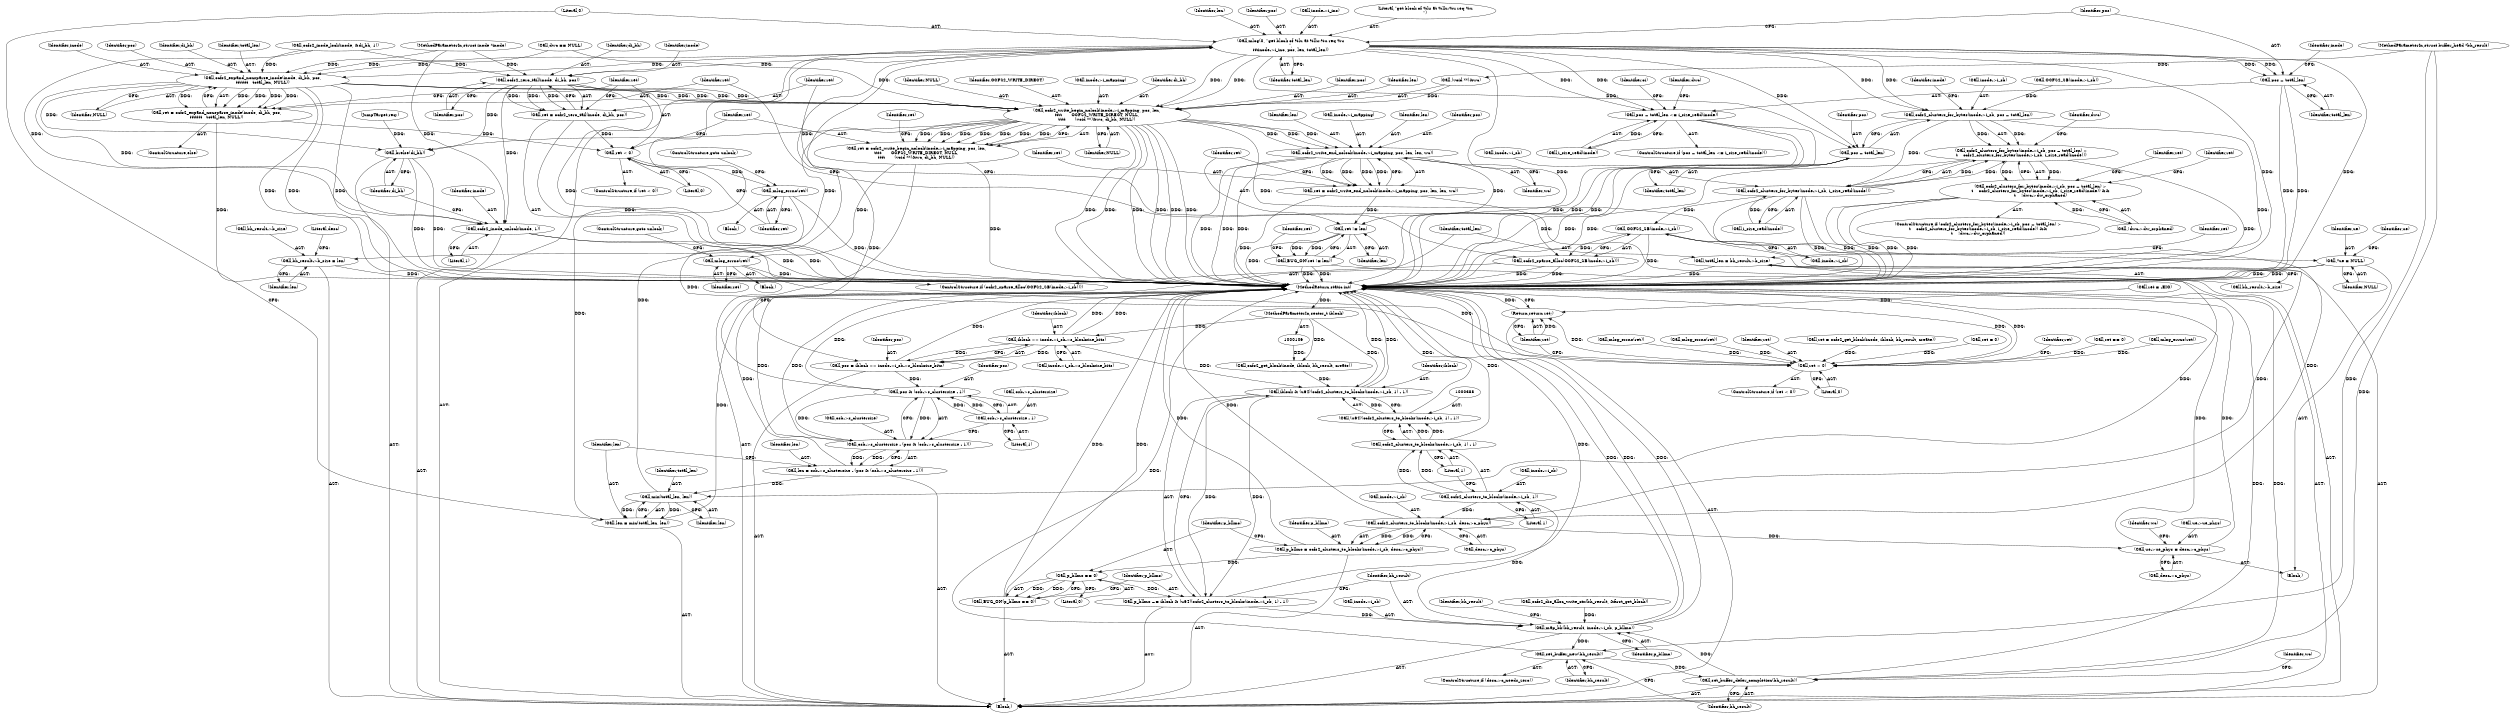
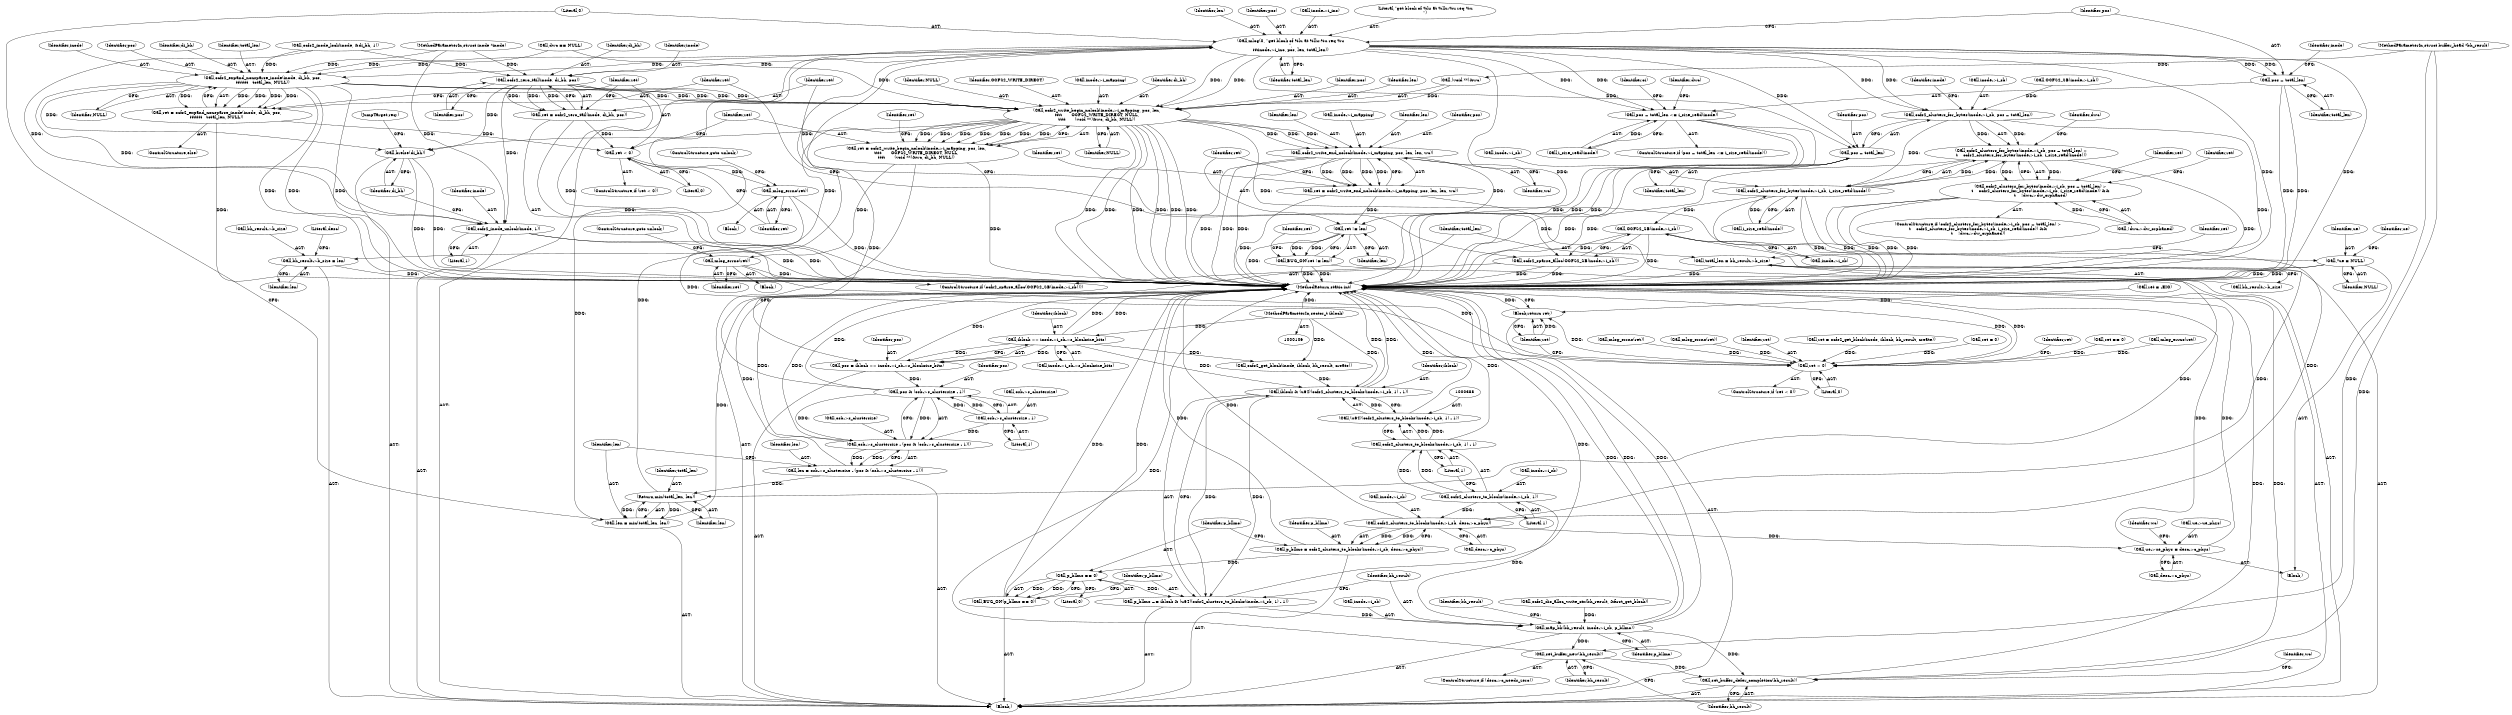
(400, 134) -> (400, 134)
(1319, 300) -> (1303, 300)
(1532, 314) -> (1532, 314)
(1294, 351) -> (1173, 353)
(974, 432) -> (974, 432)
(666, 497) -> (666, 497)
(1684, 649) -> (1698, 640)
